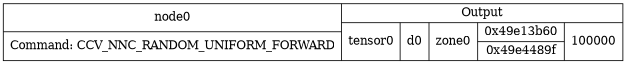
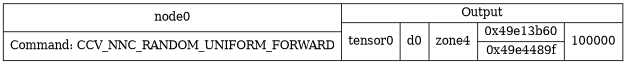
(453, 41) -> (453, 41)
